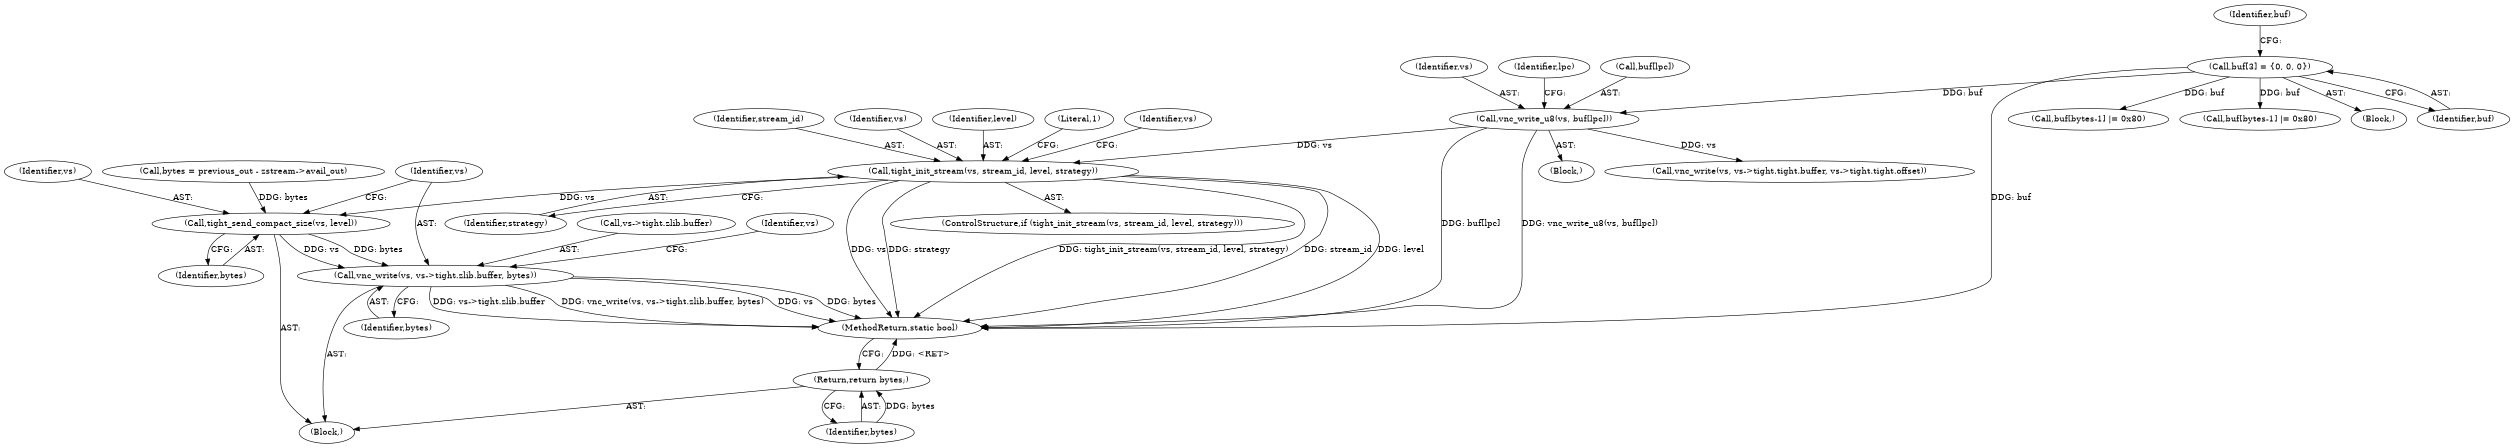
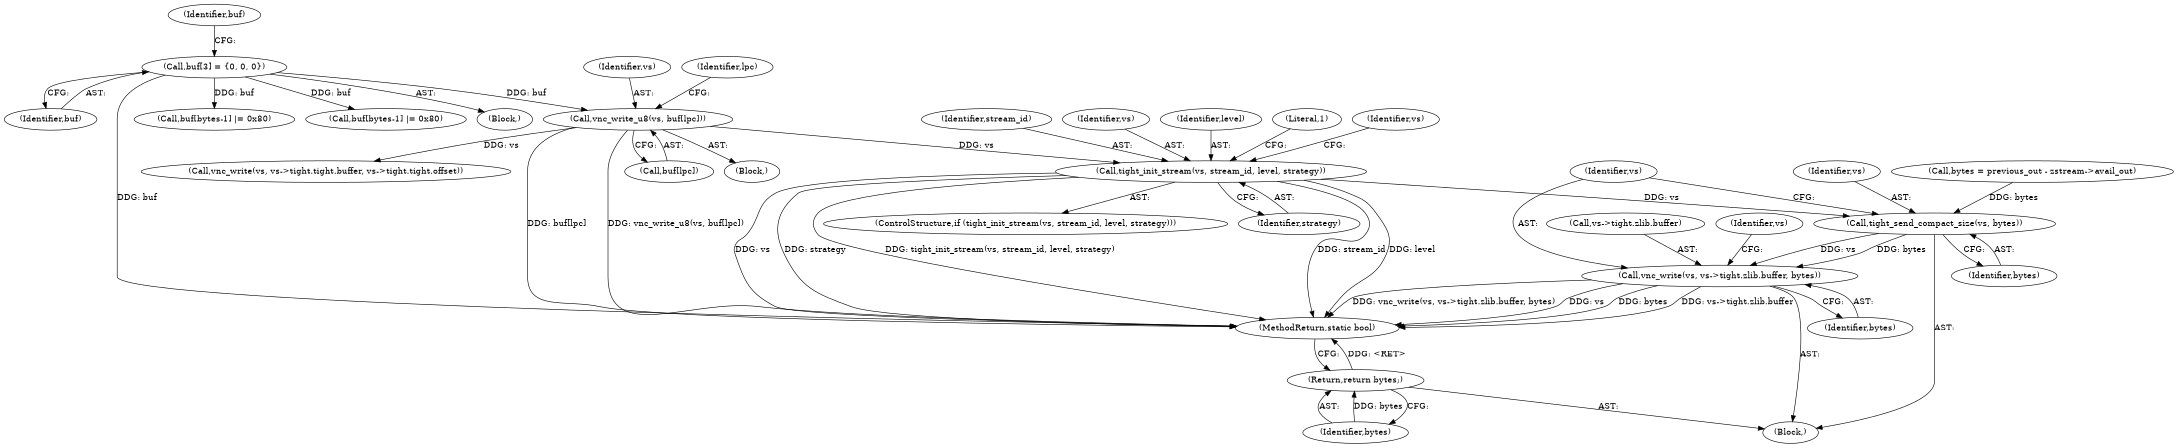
none -> (633, 146)
(271, 224) -> (1935, 224)
